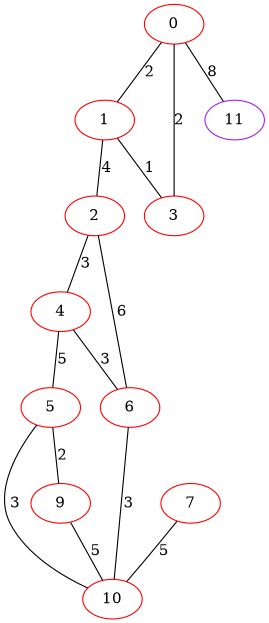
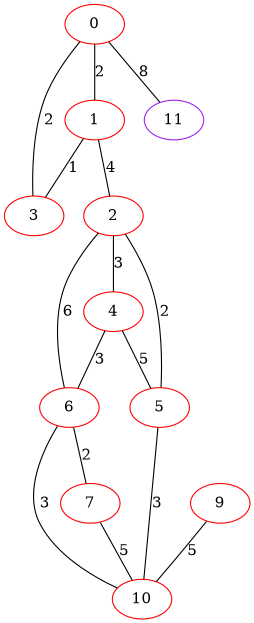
(56, 455) -> (157, 307)
none -> (80, 456)
